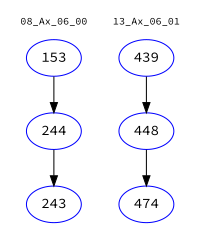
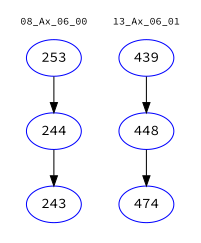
(54, 58) -> (54, 58)
